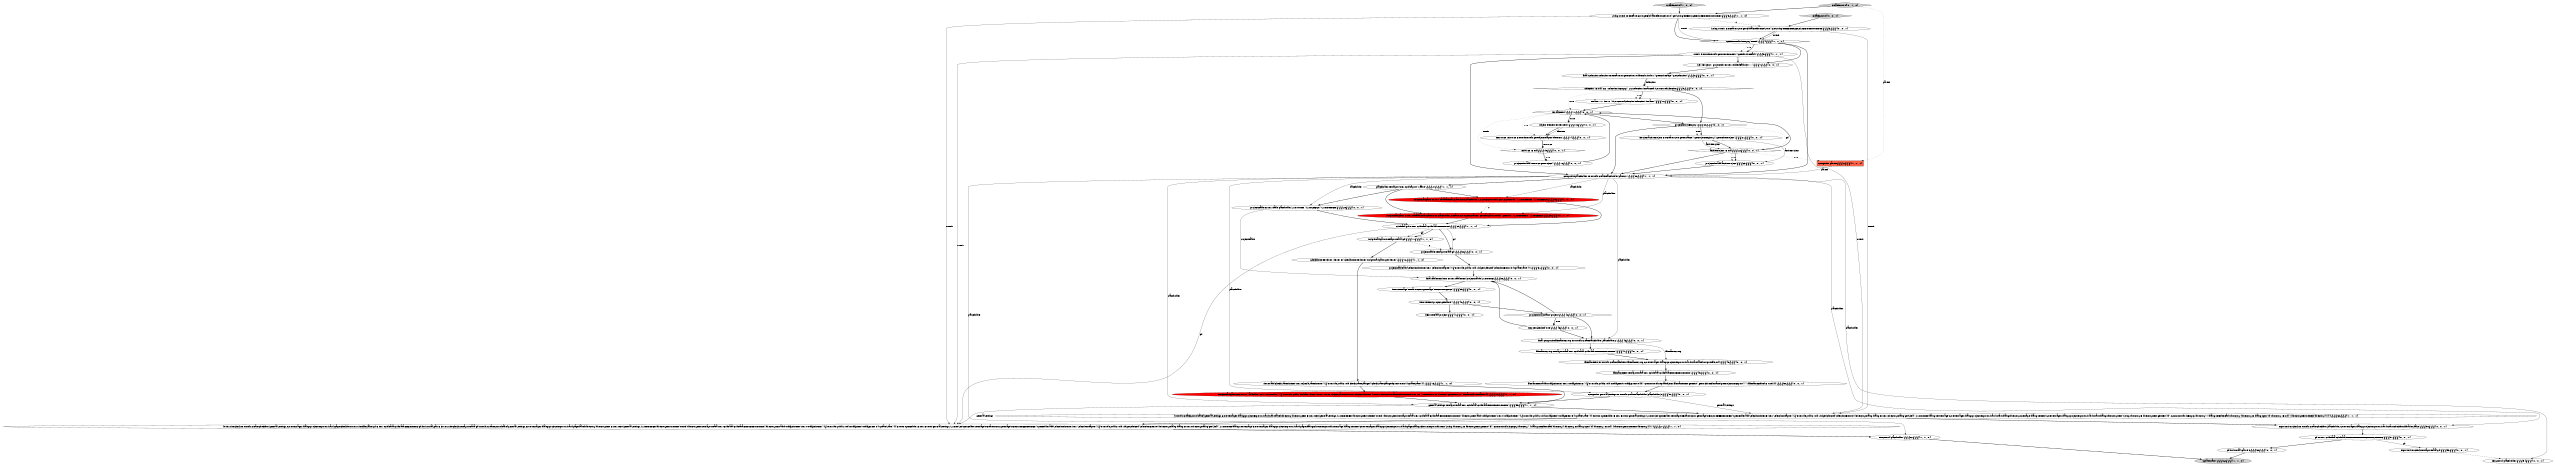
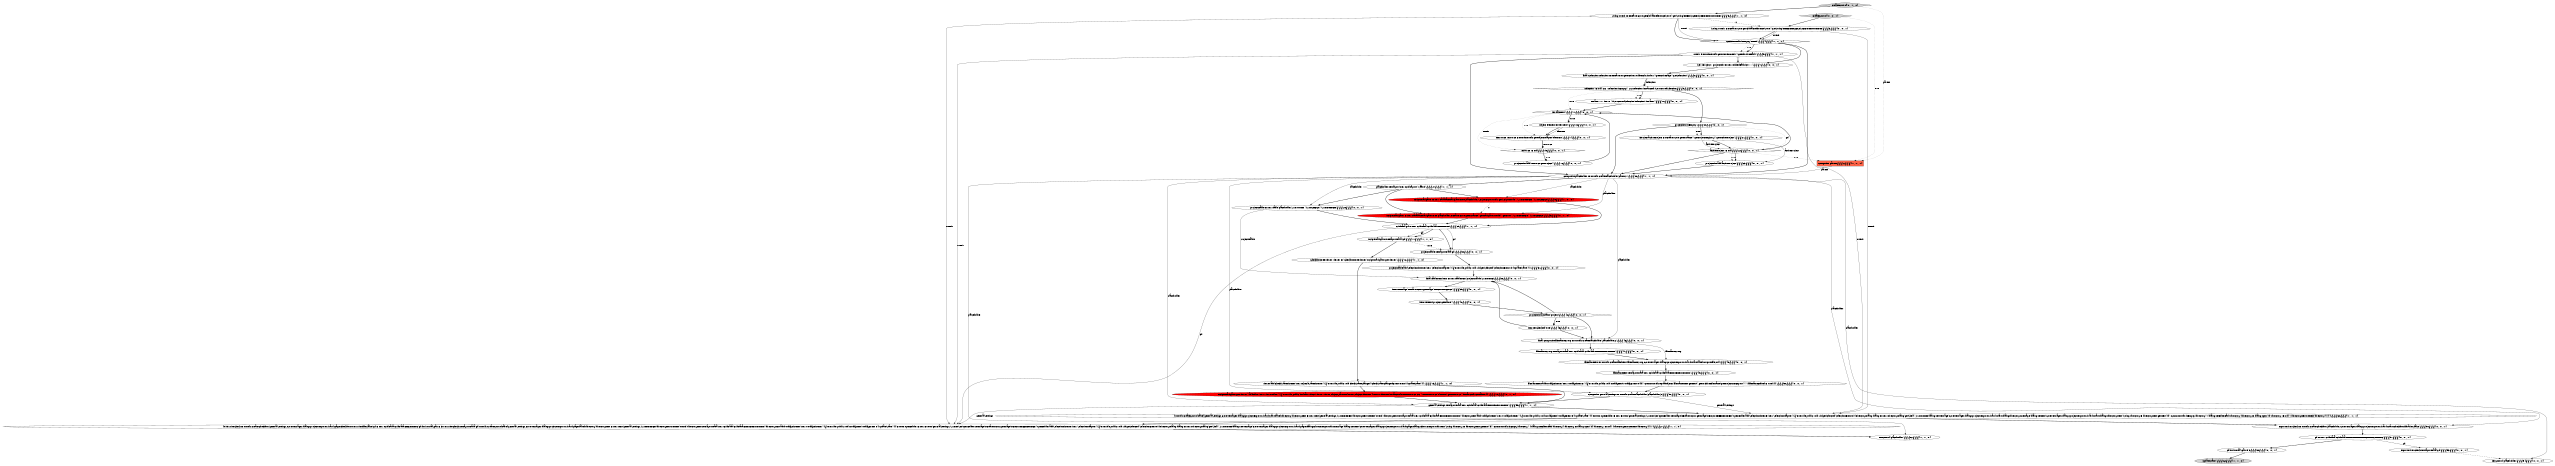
(1679, 5) -> none
none -> (1875, 82)
(1635, 118) -> none
(1430, 246) -> (1430, 246)
(1450, 315) -> none
(2065, 449) -> none
